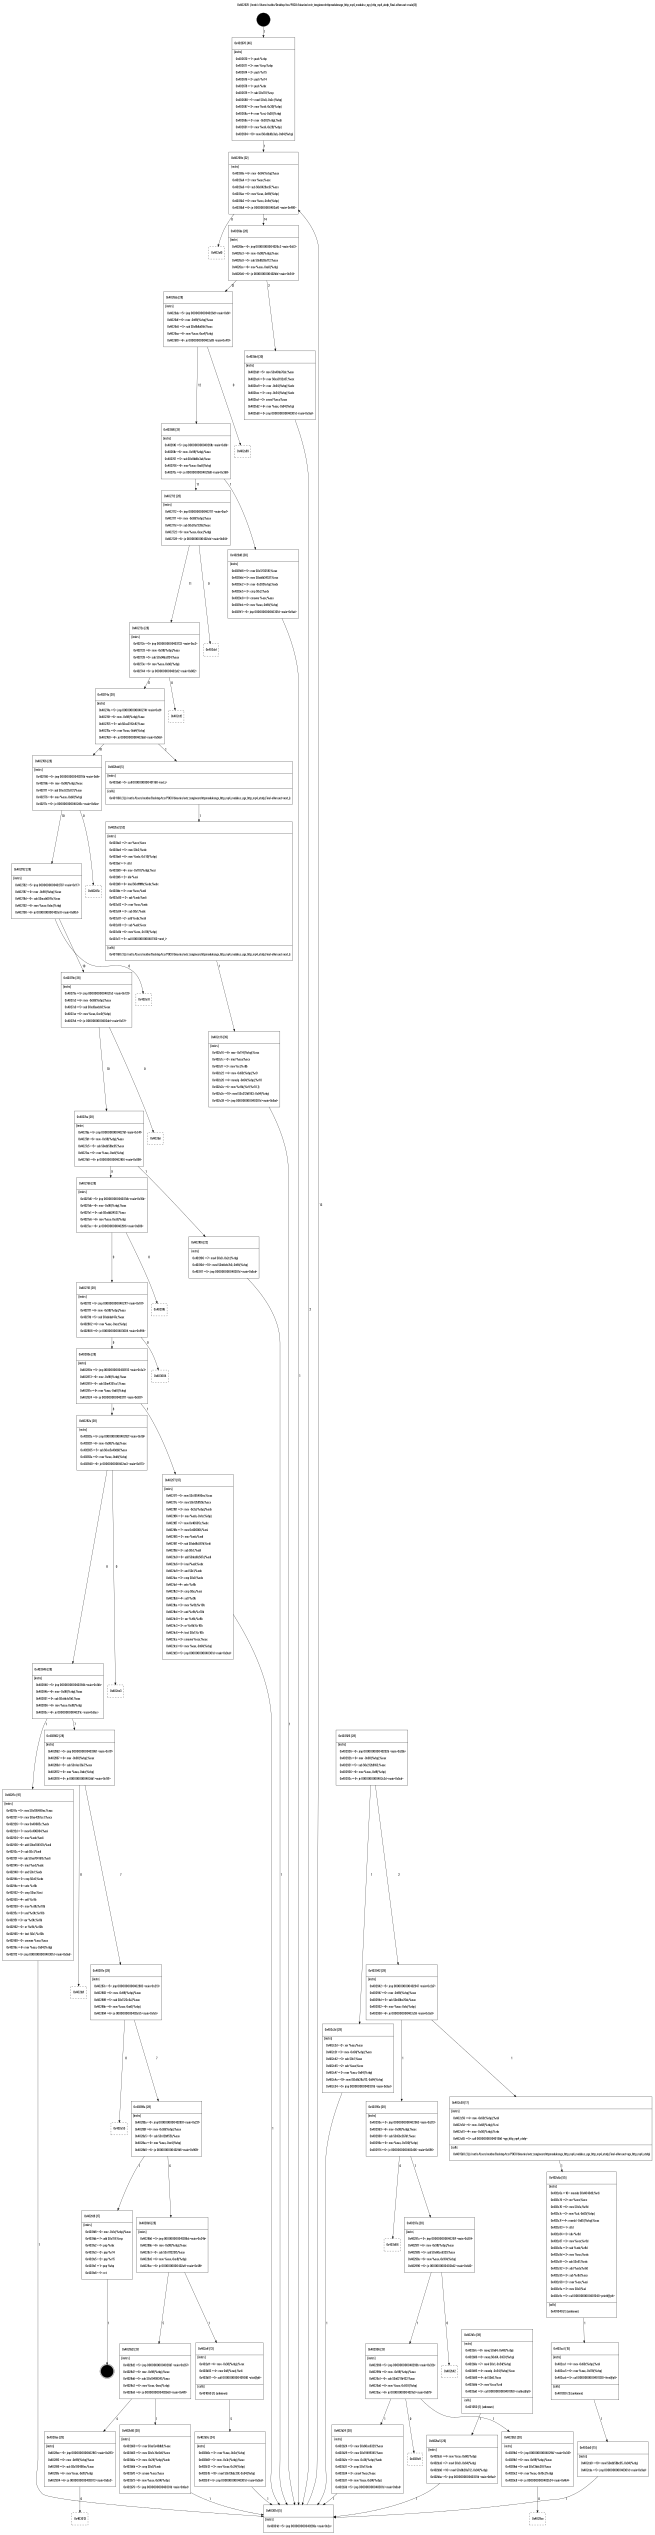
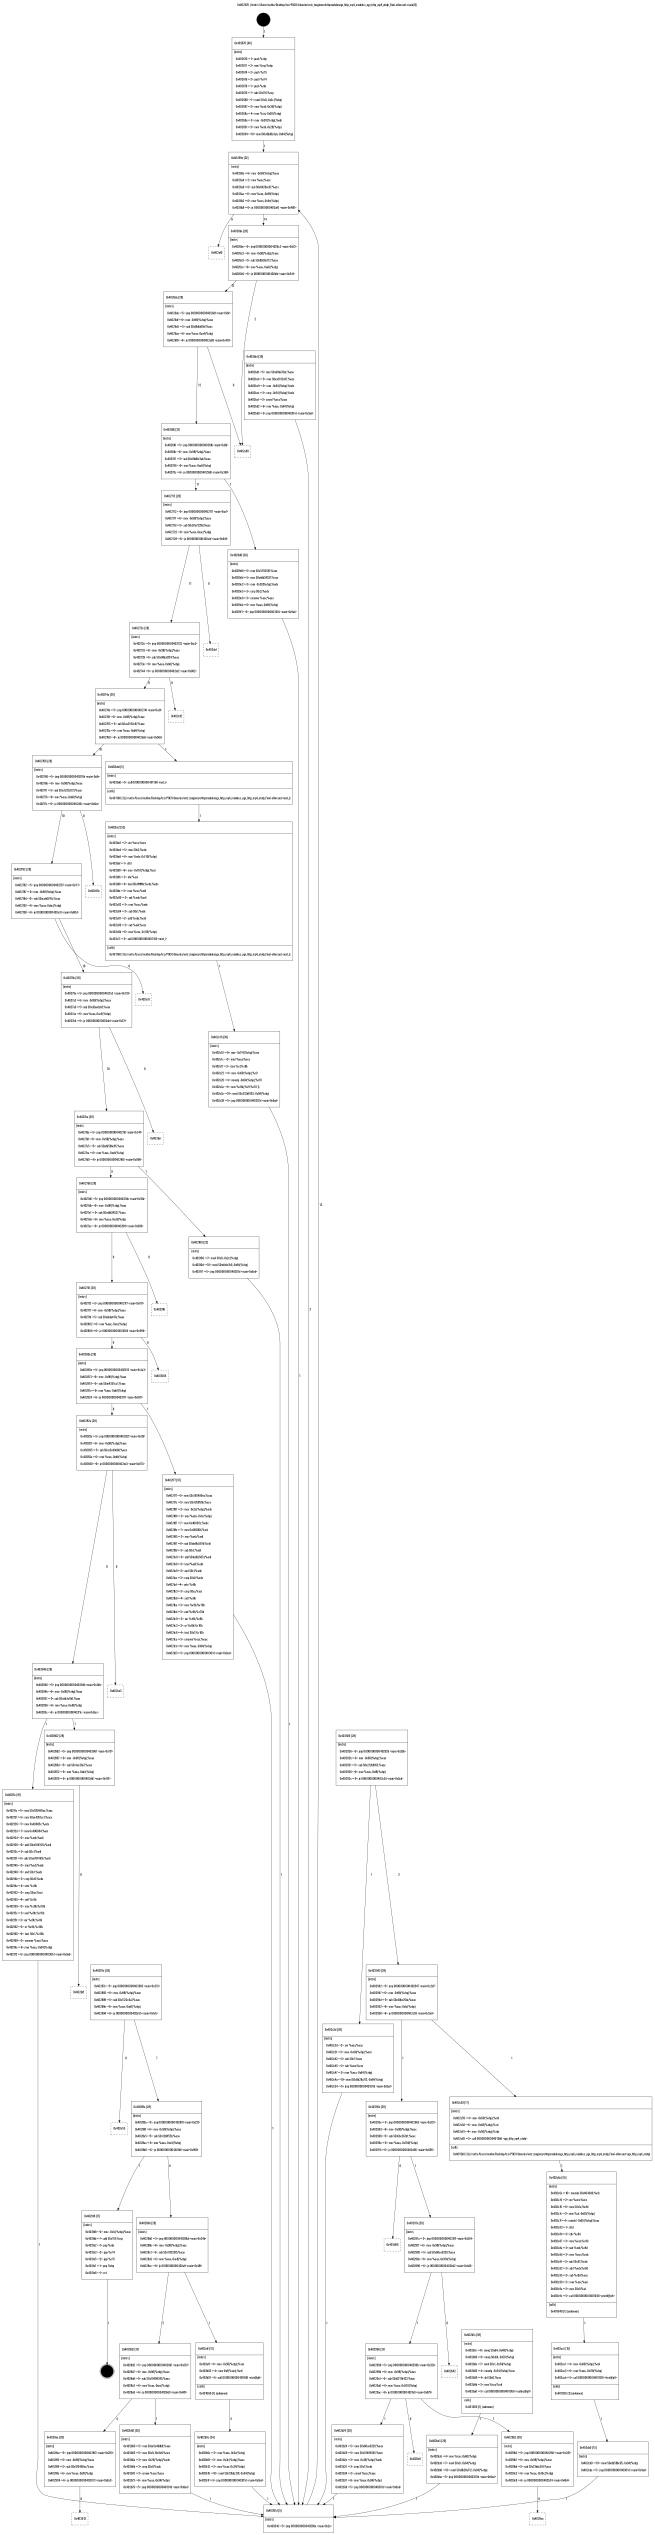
(271, 315) -> (243, 361)
(103, 1874) -> none
